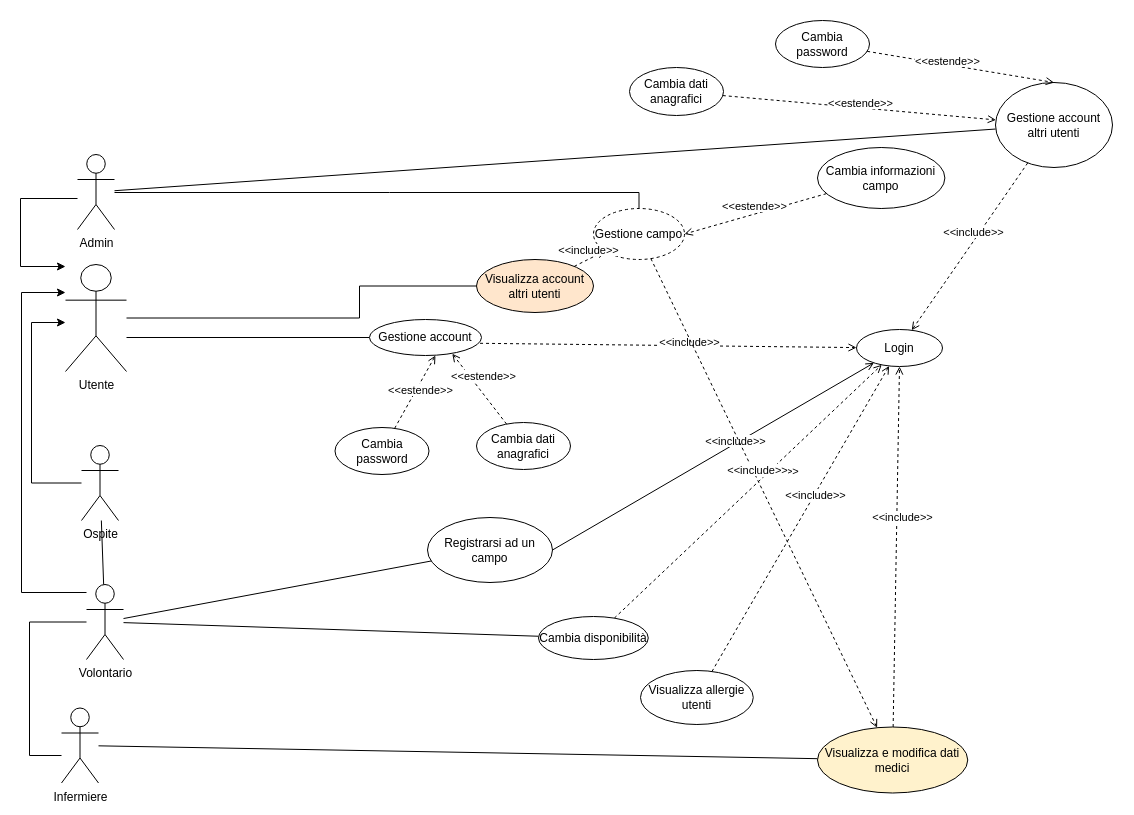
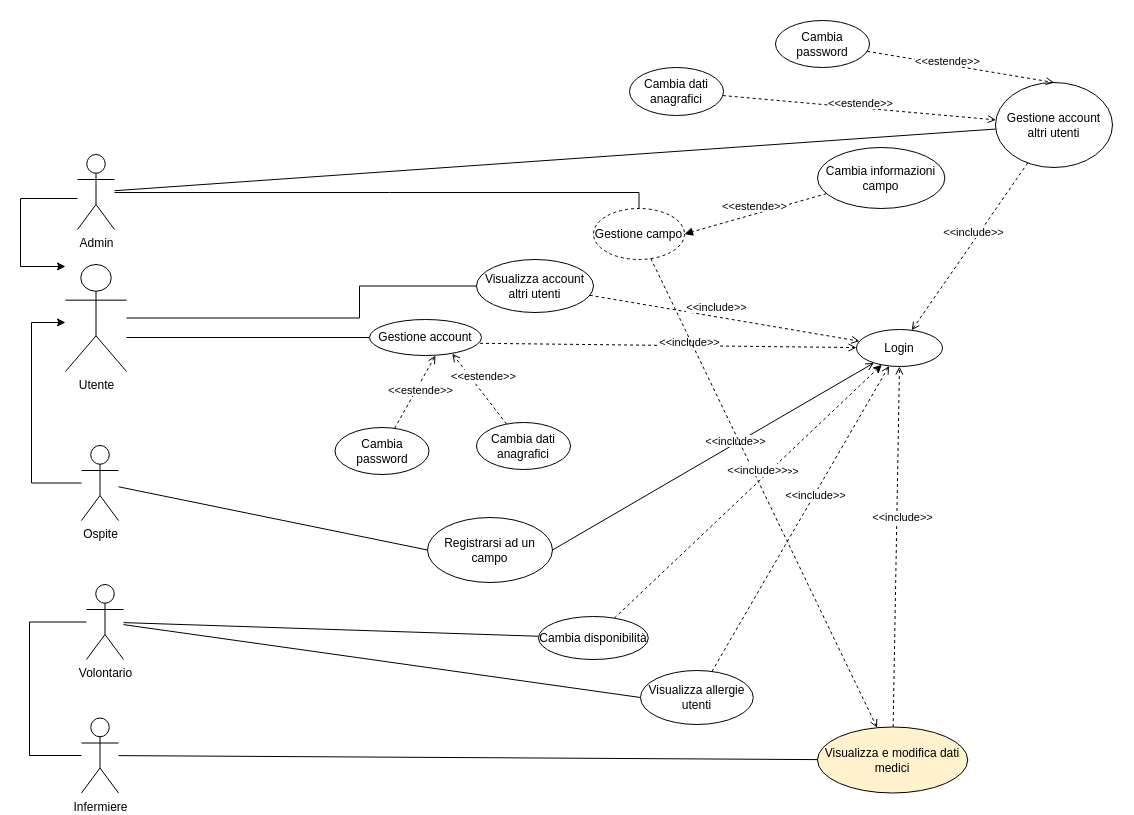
(691, 232) -> (693, 232)
(589, 259) -> (775, 327)
(535, 286) -> (535, 286)
(877, 369) -> (876, 371)
(22, 457) -> none
none -> (273, 518)
(103, 553) -> (382, 661)
(277, 590) -> none
(80, 746) -> (100, 756)
